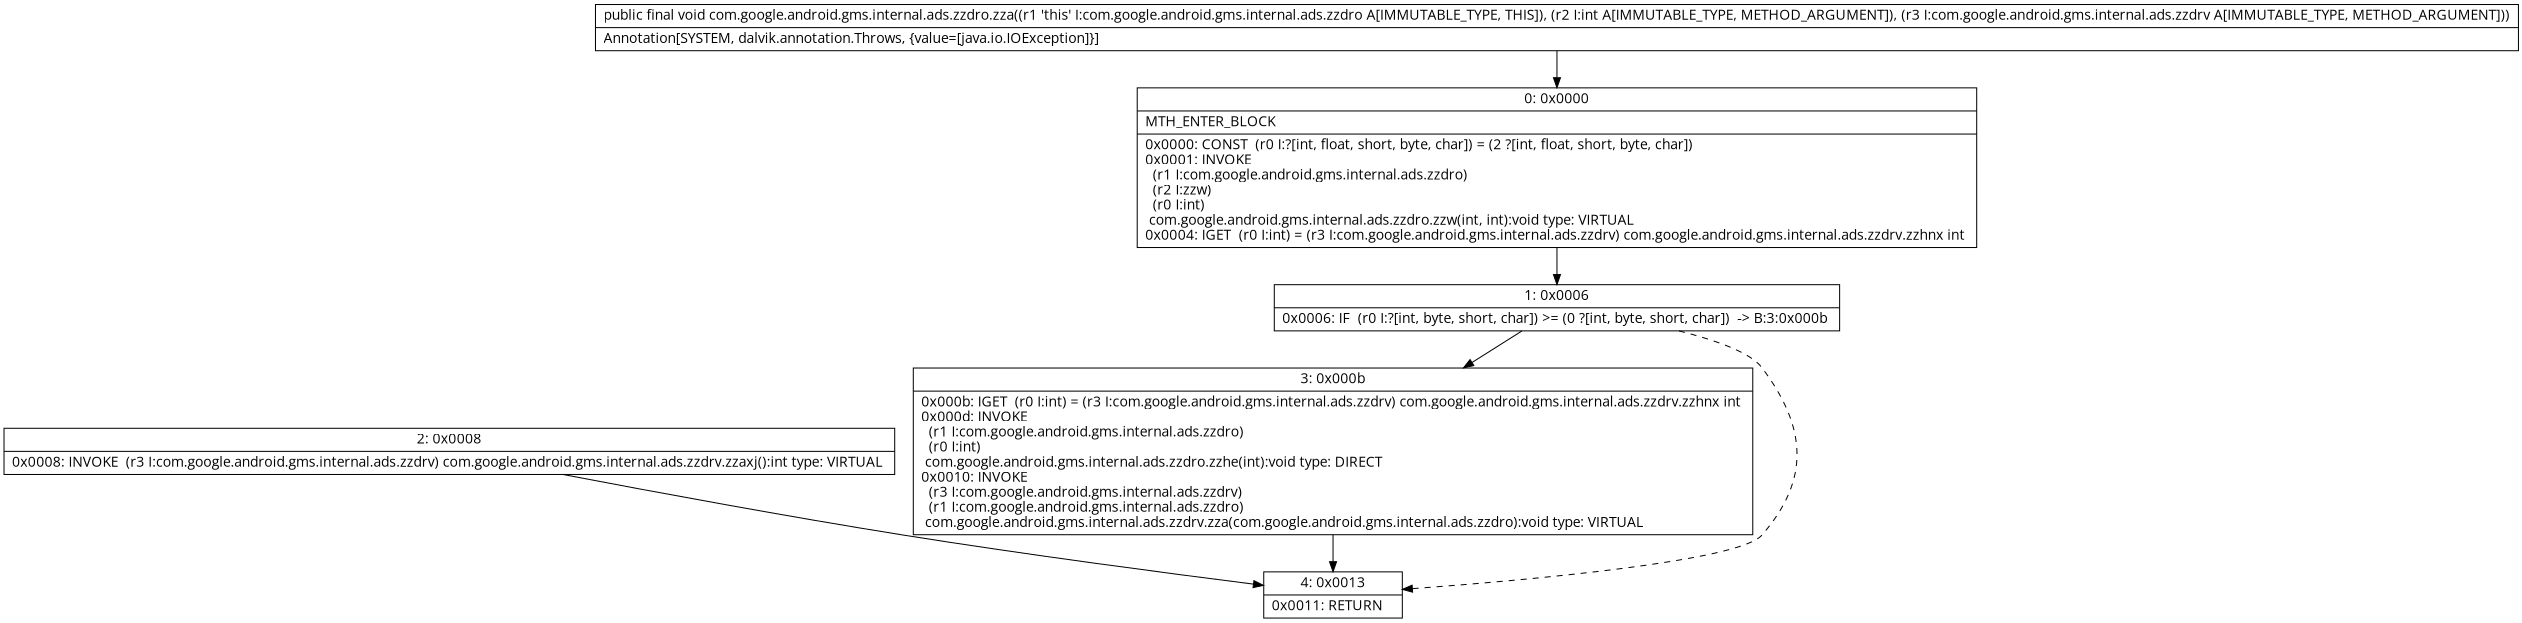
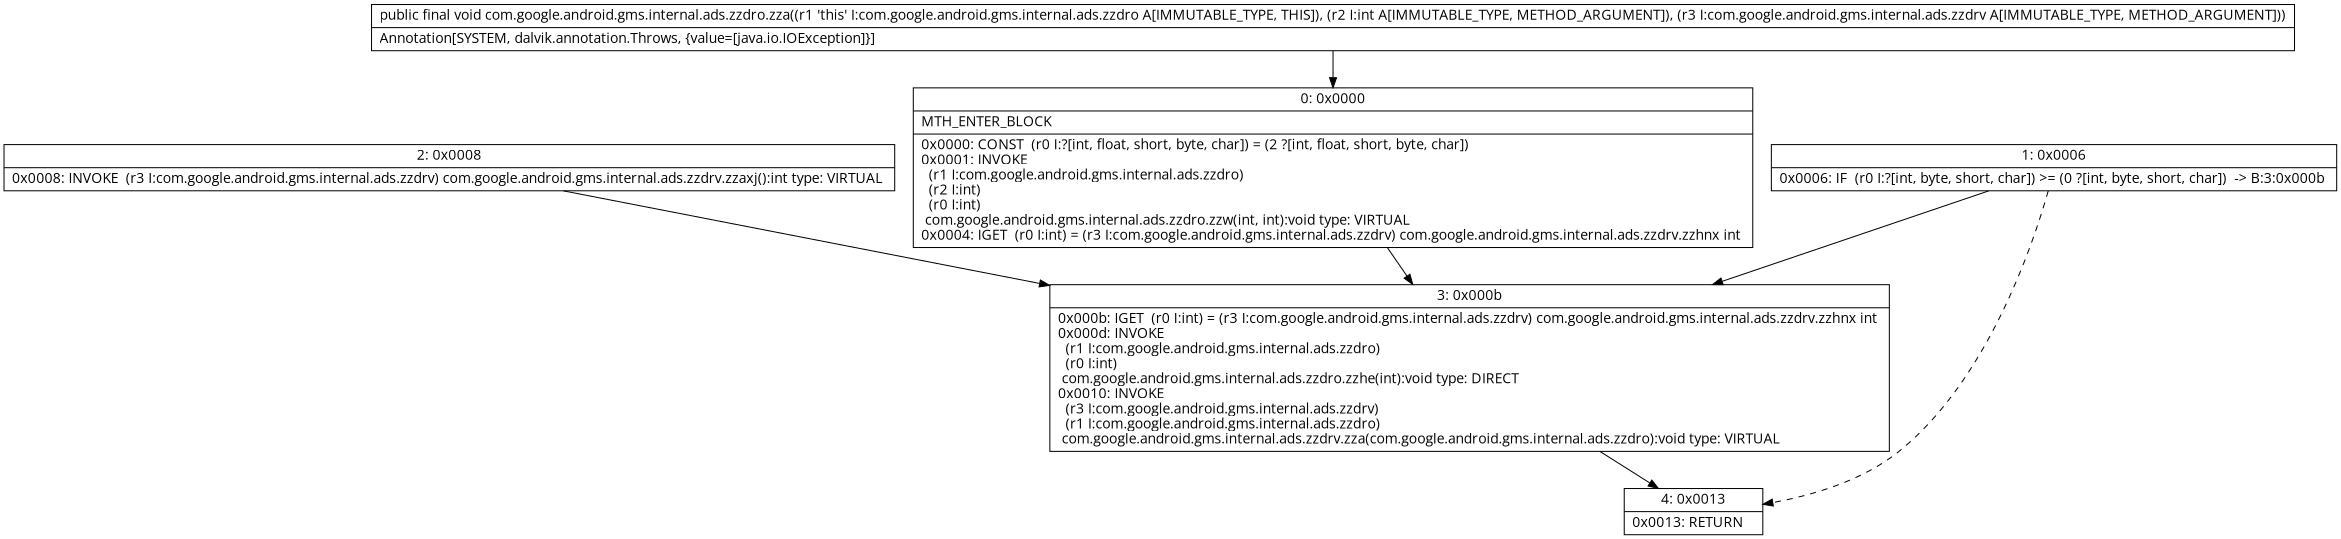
(1179, 190) -> (951, 190)
(1557, 261) -> (1397, 262)
(907, 536) -> (801, 237)
(1333, 606) -> (1694, 523)
